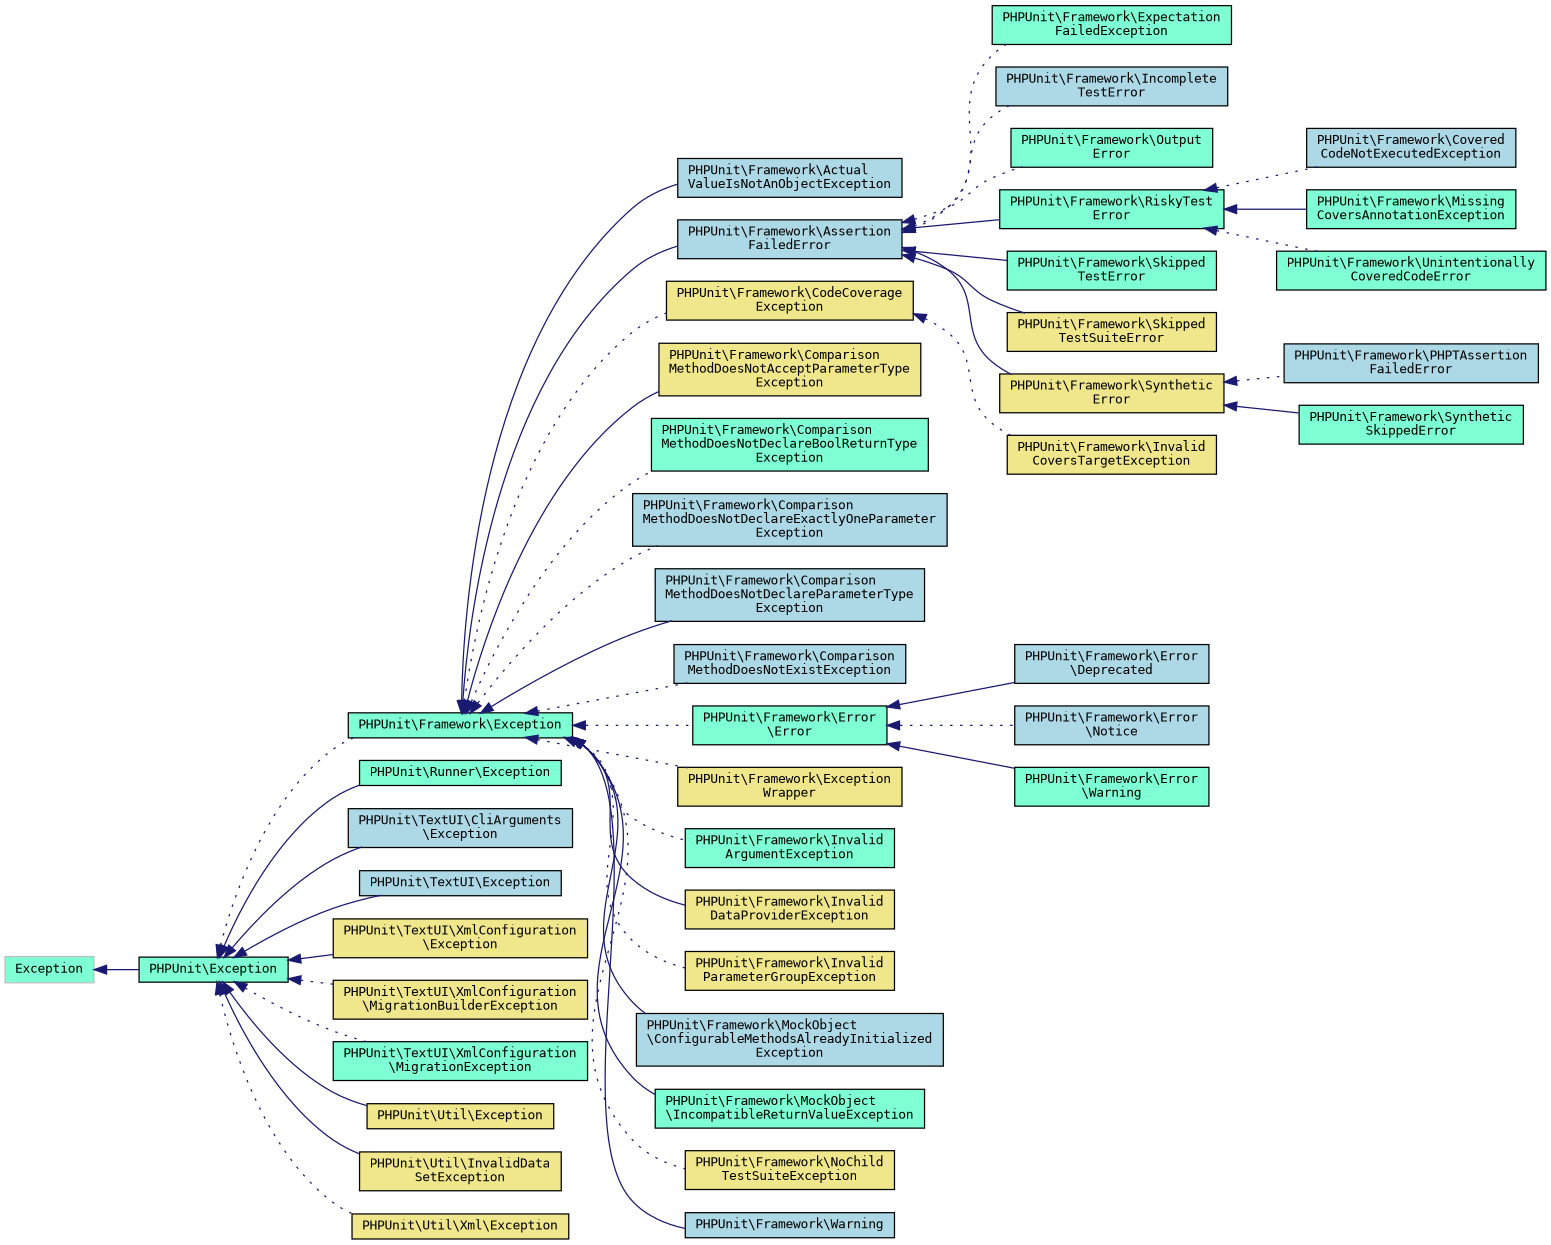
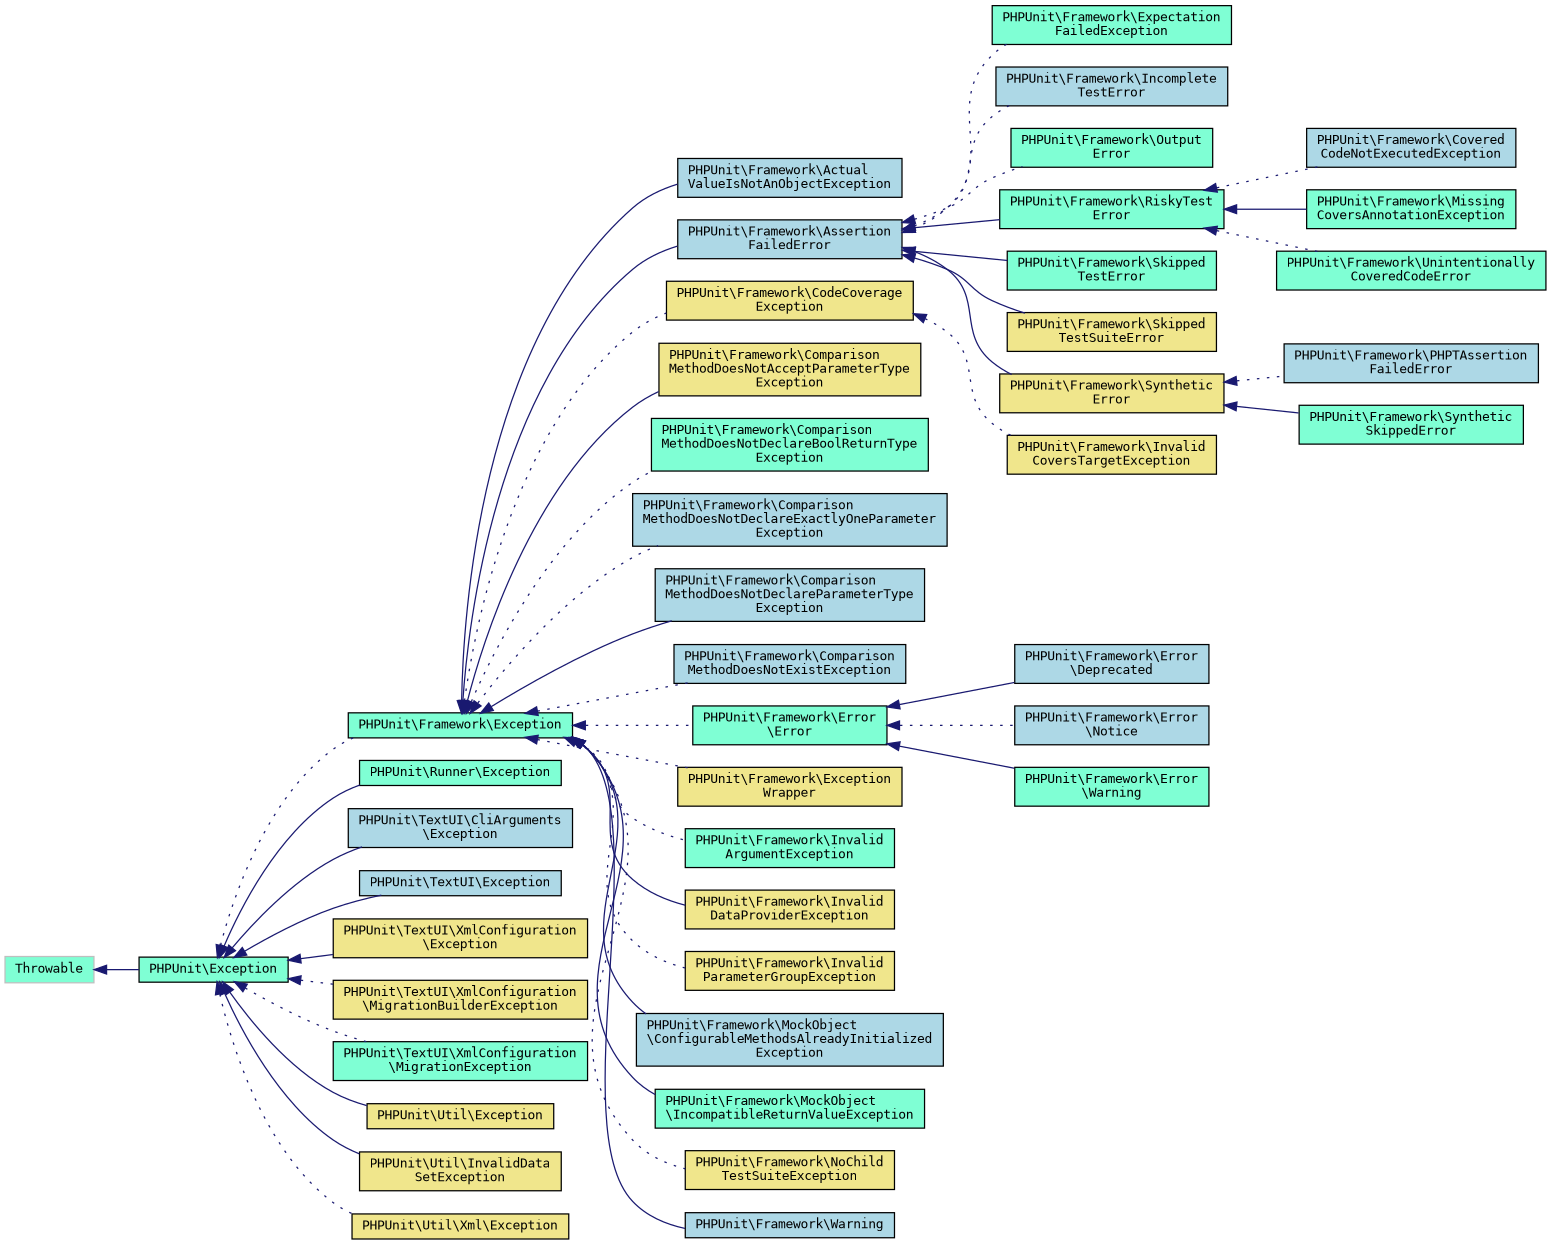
(49, 970) -> (49, 970)
